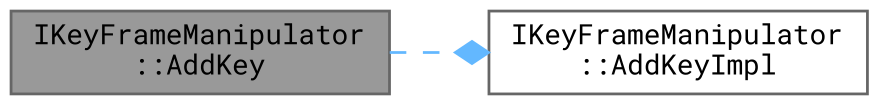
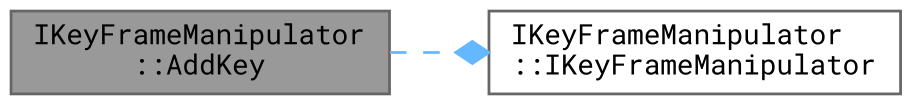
(678, 52) -> (695, 52)
